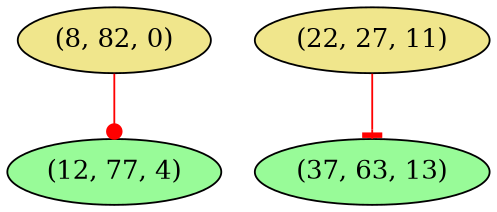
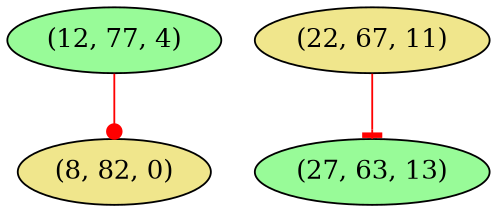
(372, 40) -> (372, 40)
(114, 99) -> (114, 99)
(372, 172) -> (372, 172)
